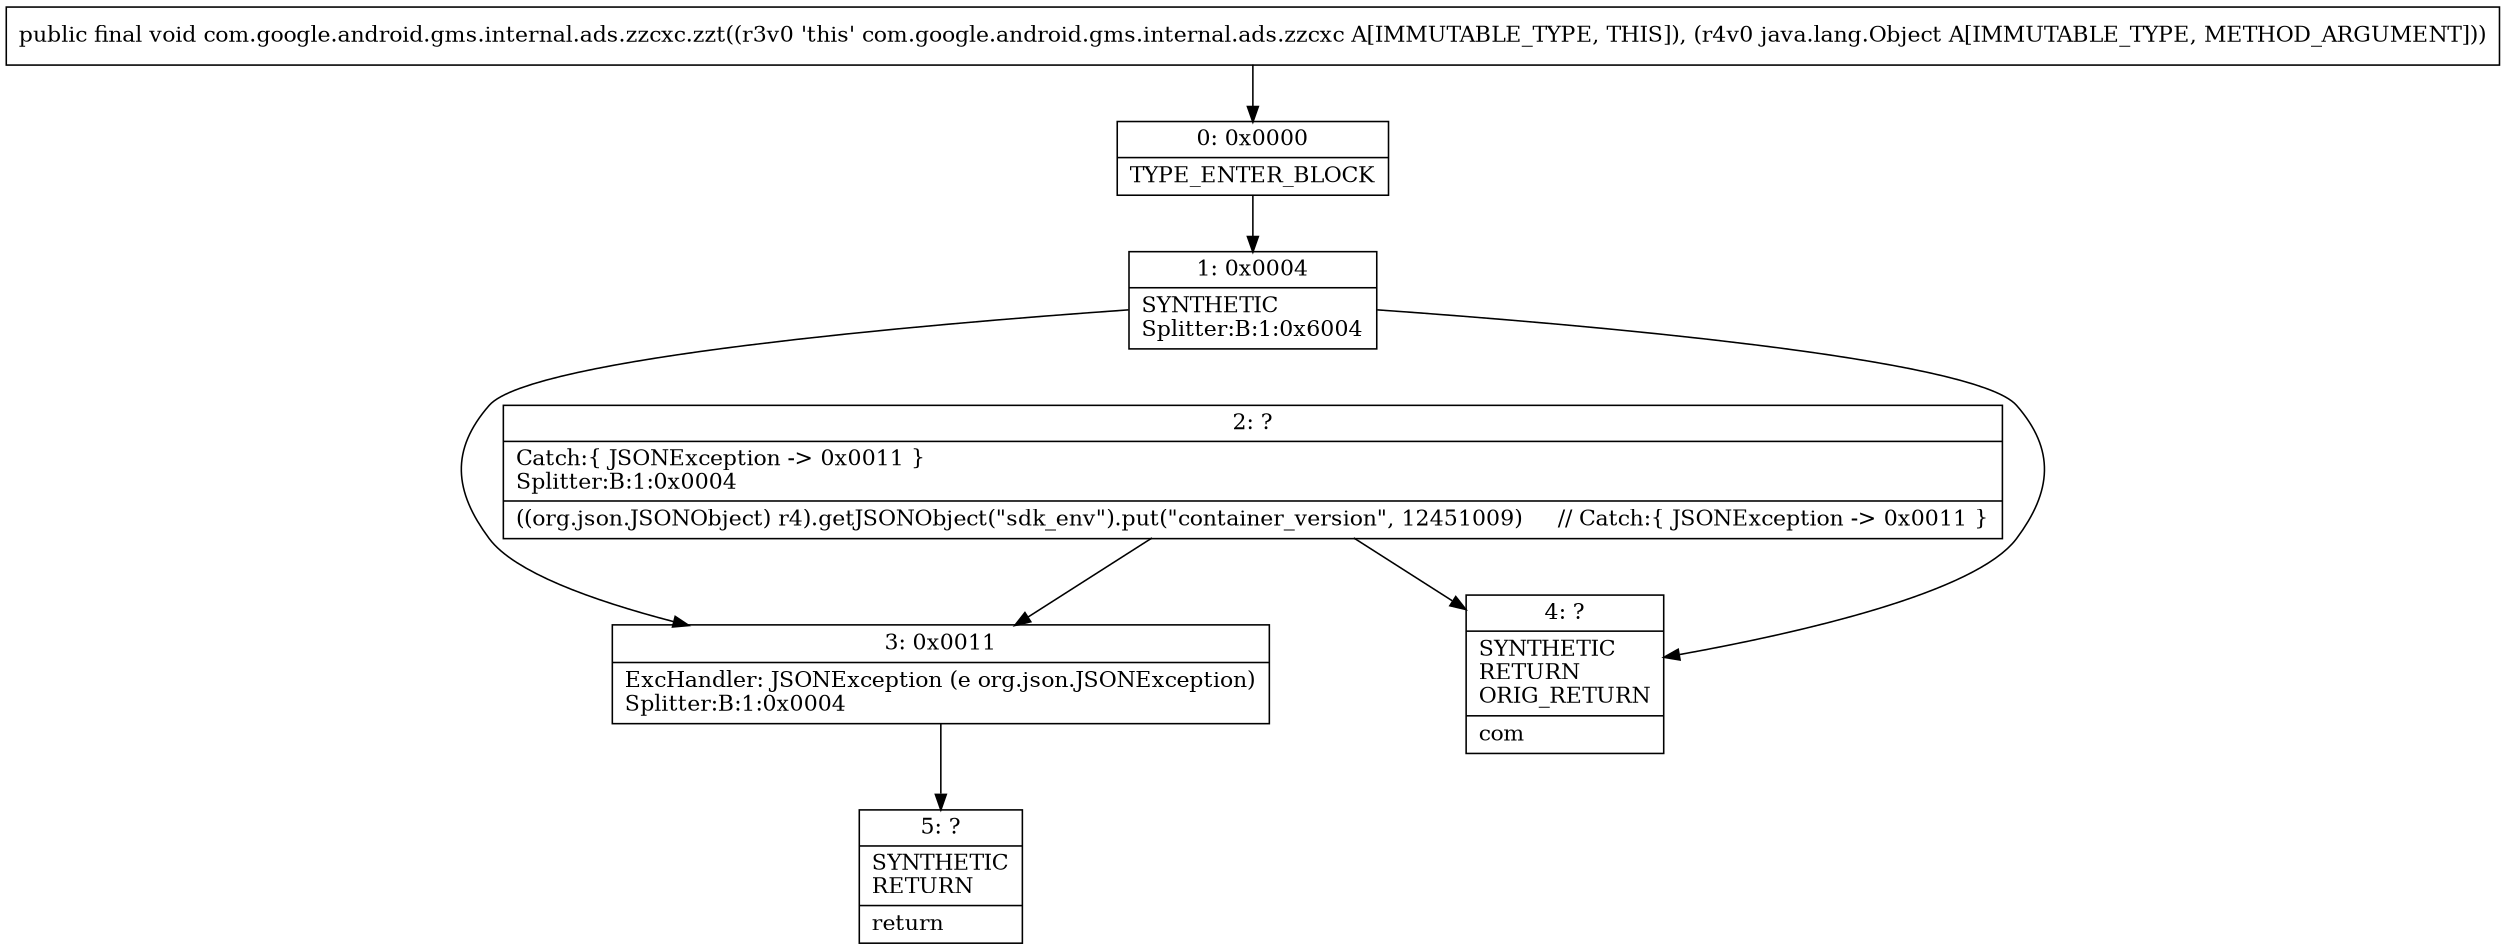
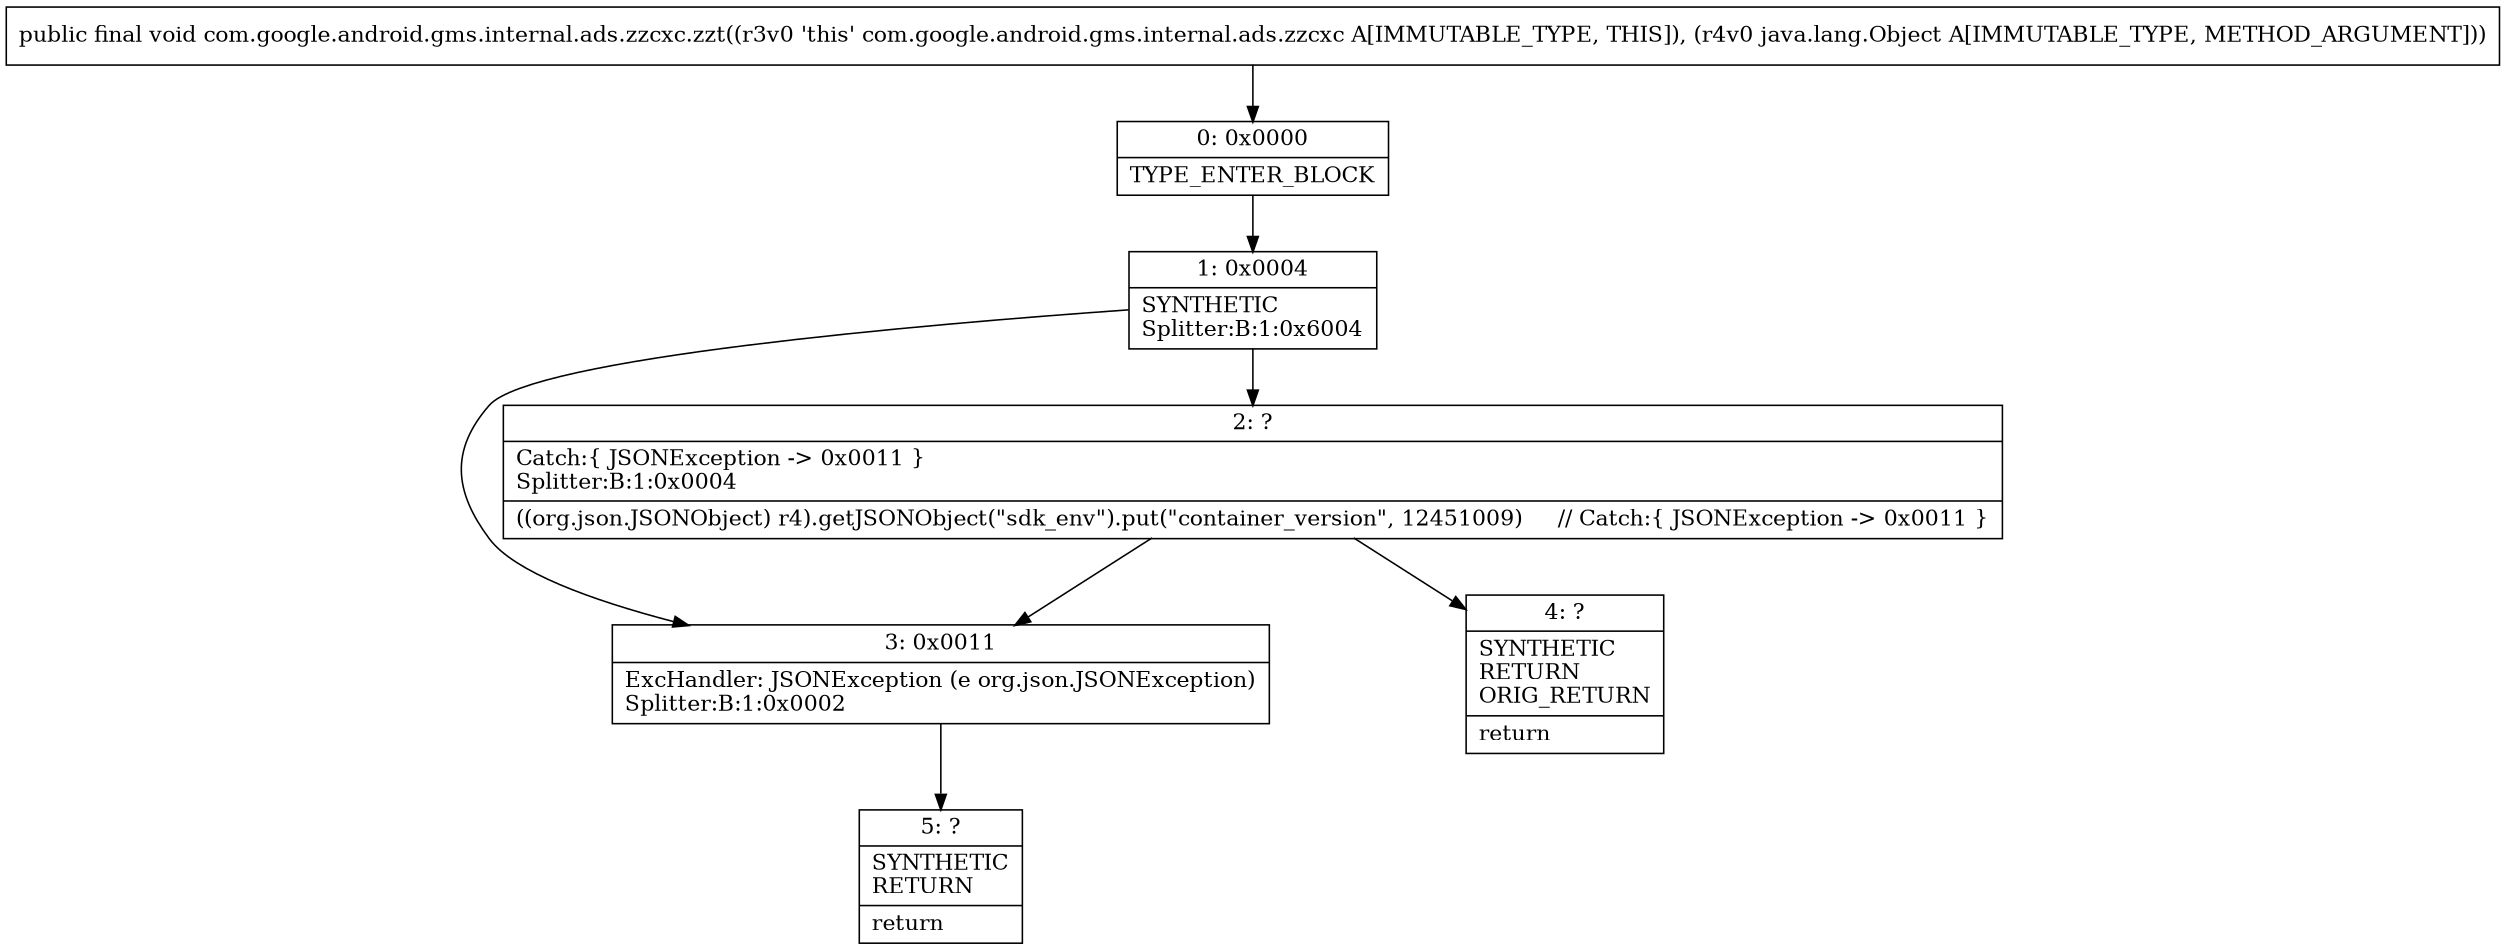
(1951, 379) -> (1253, 369)
(736, 704) -> (736, 704)
(1502, 734) -> (1515, 734)
